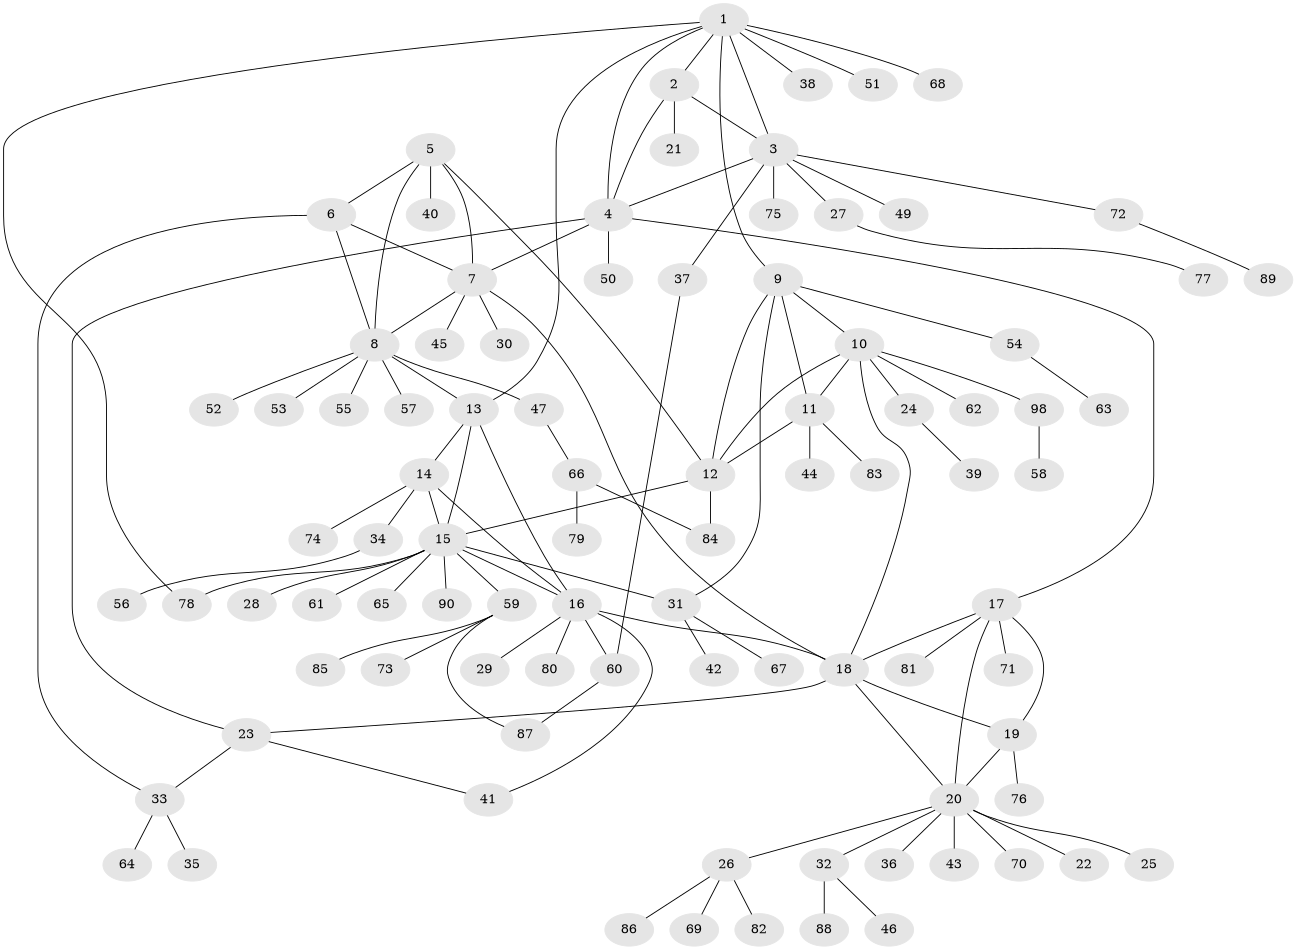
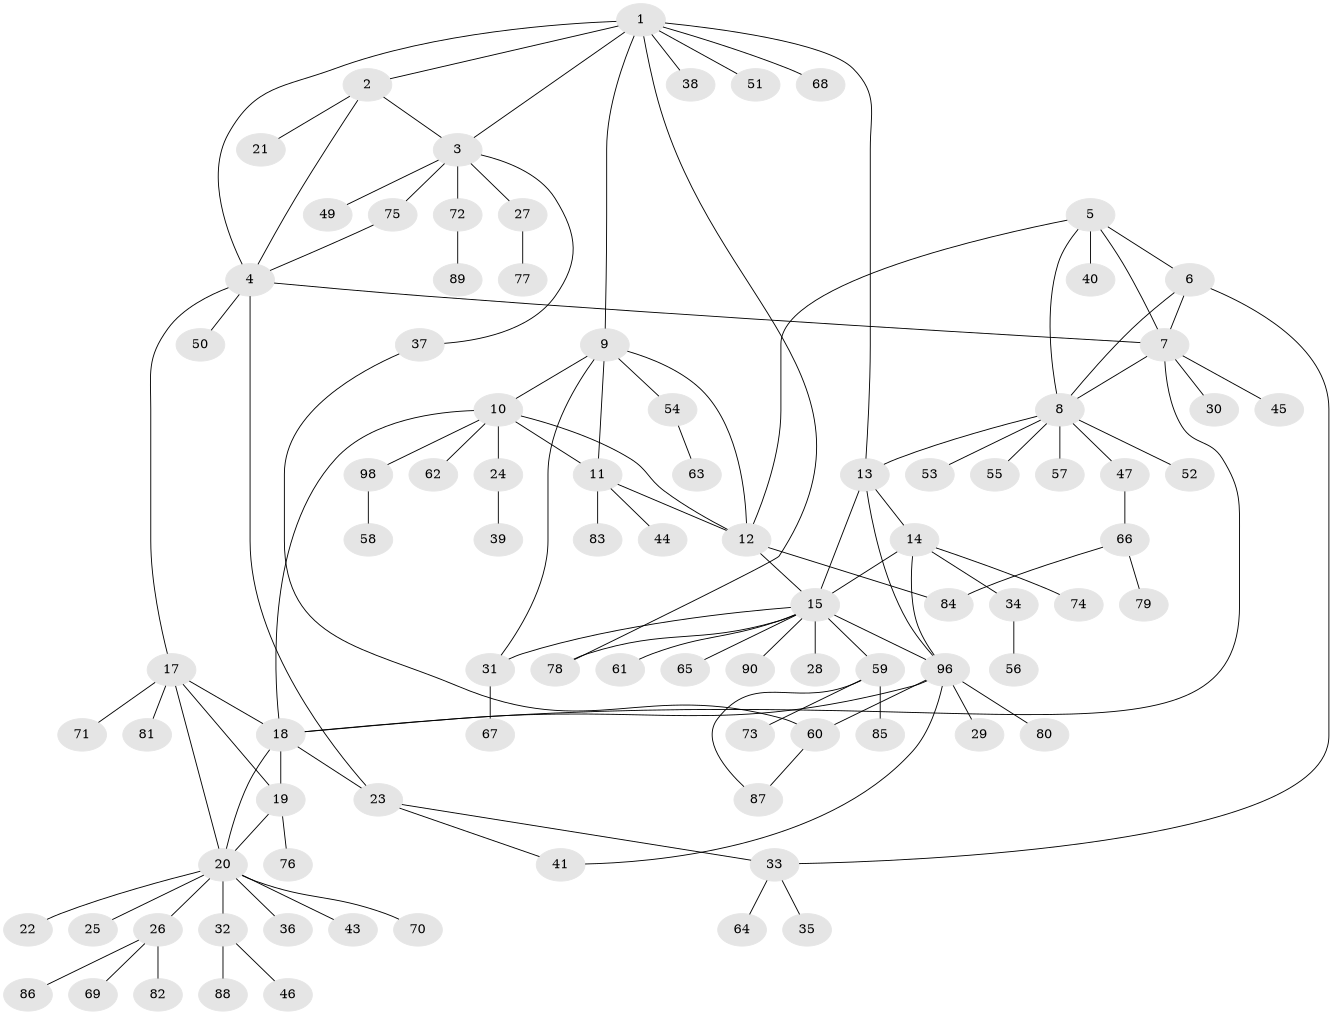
(691, 182) -> (322, 248)
(577, 605) -> (945, 670)
(714, 670) -> none
